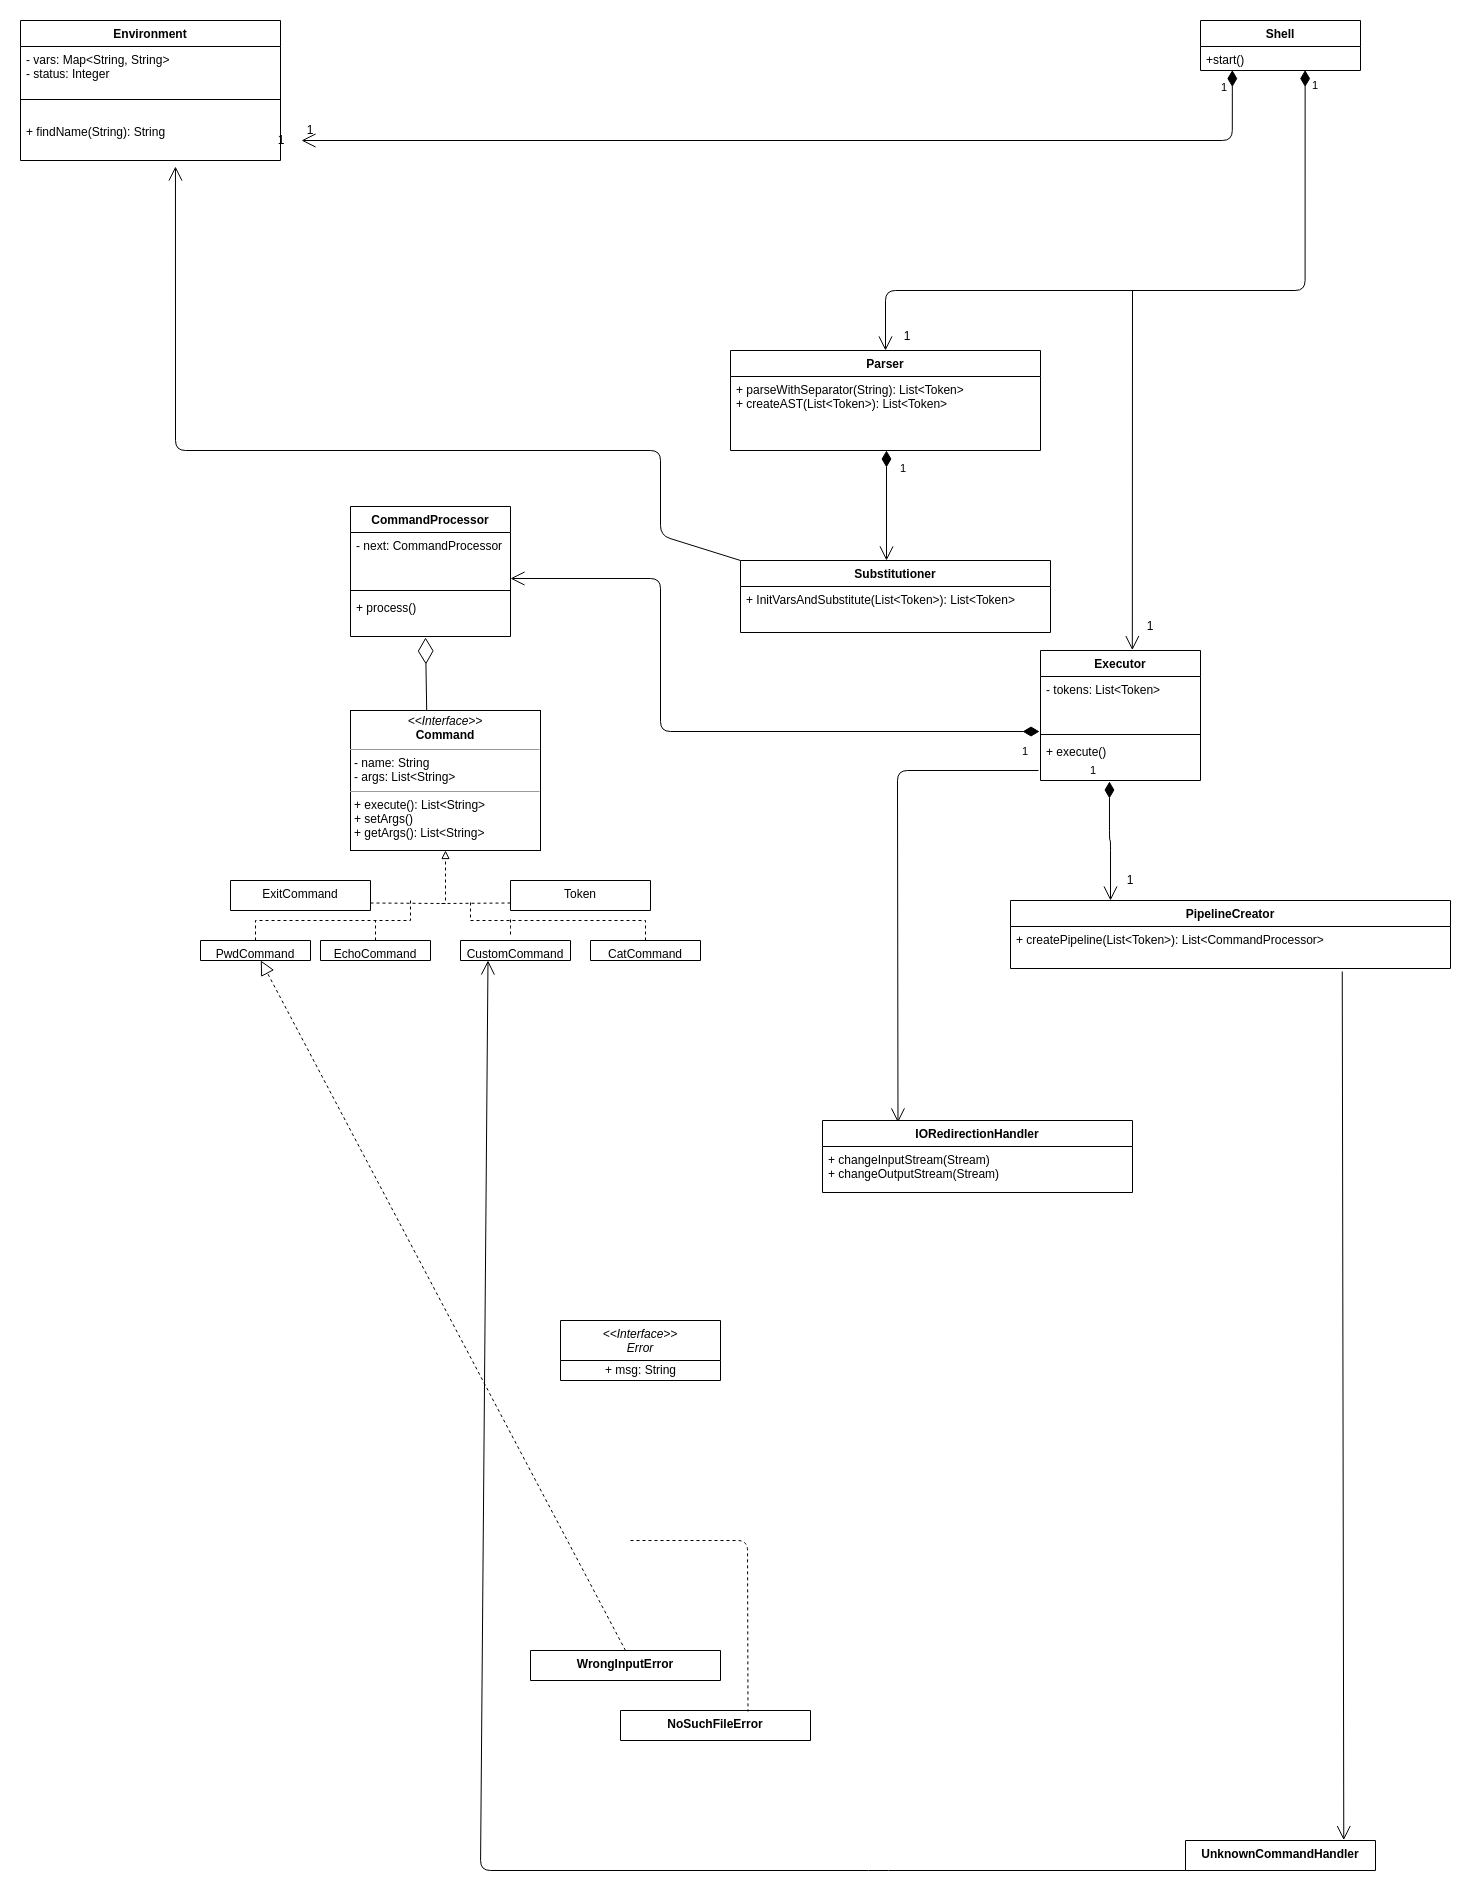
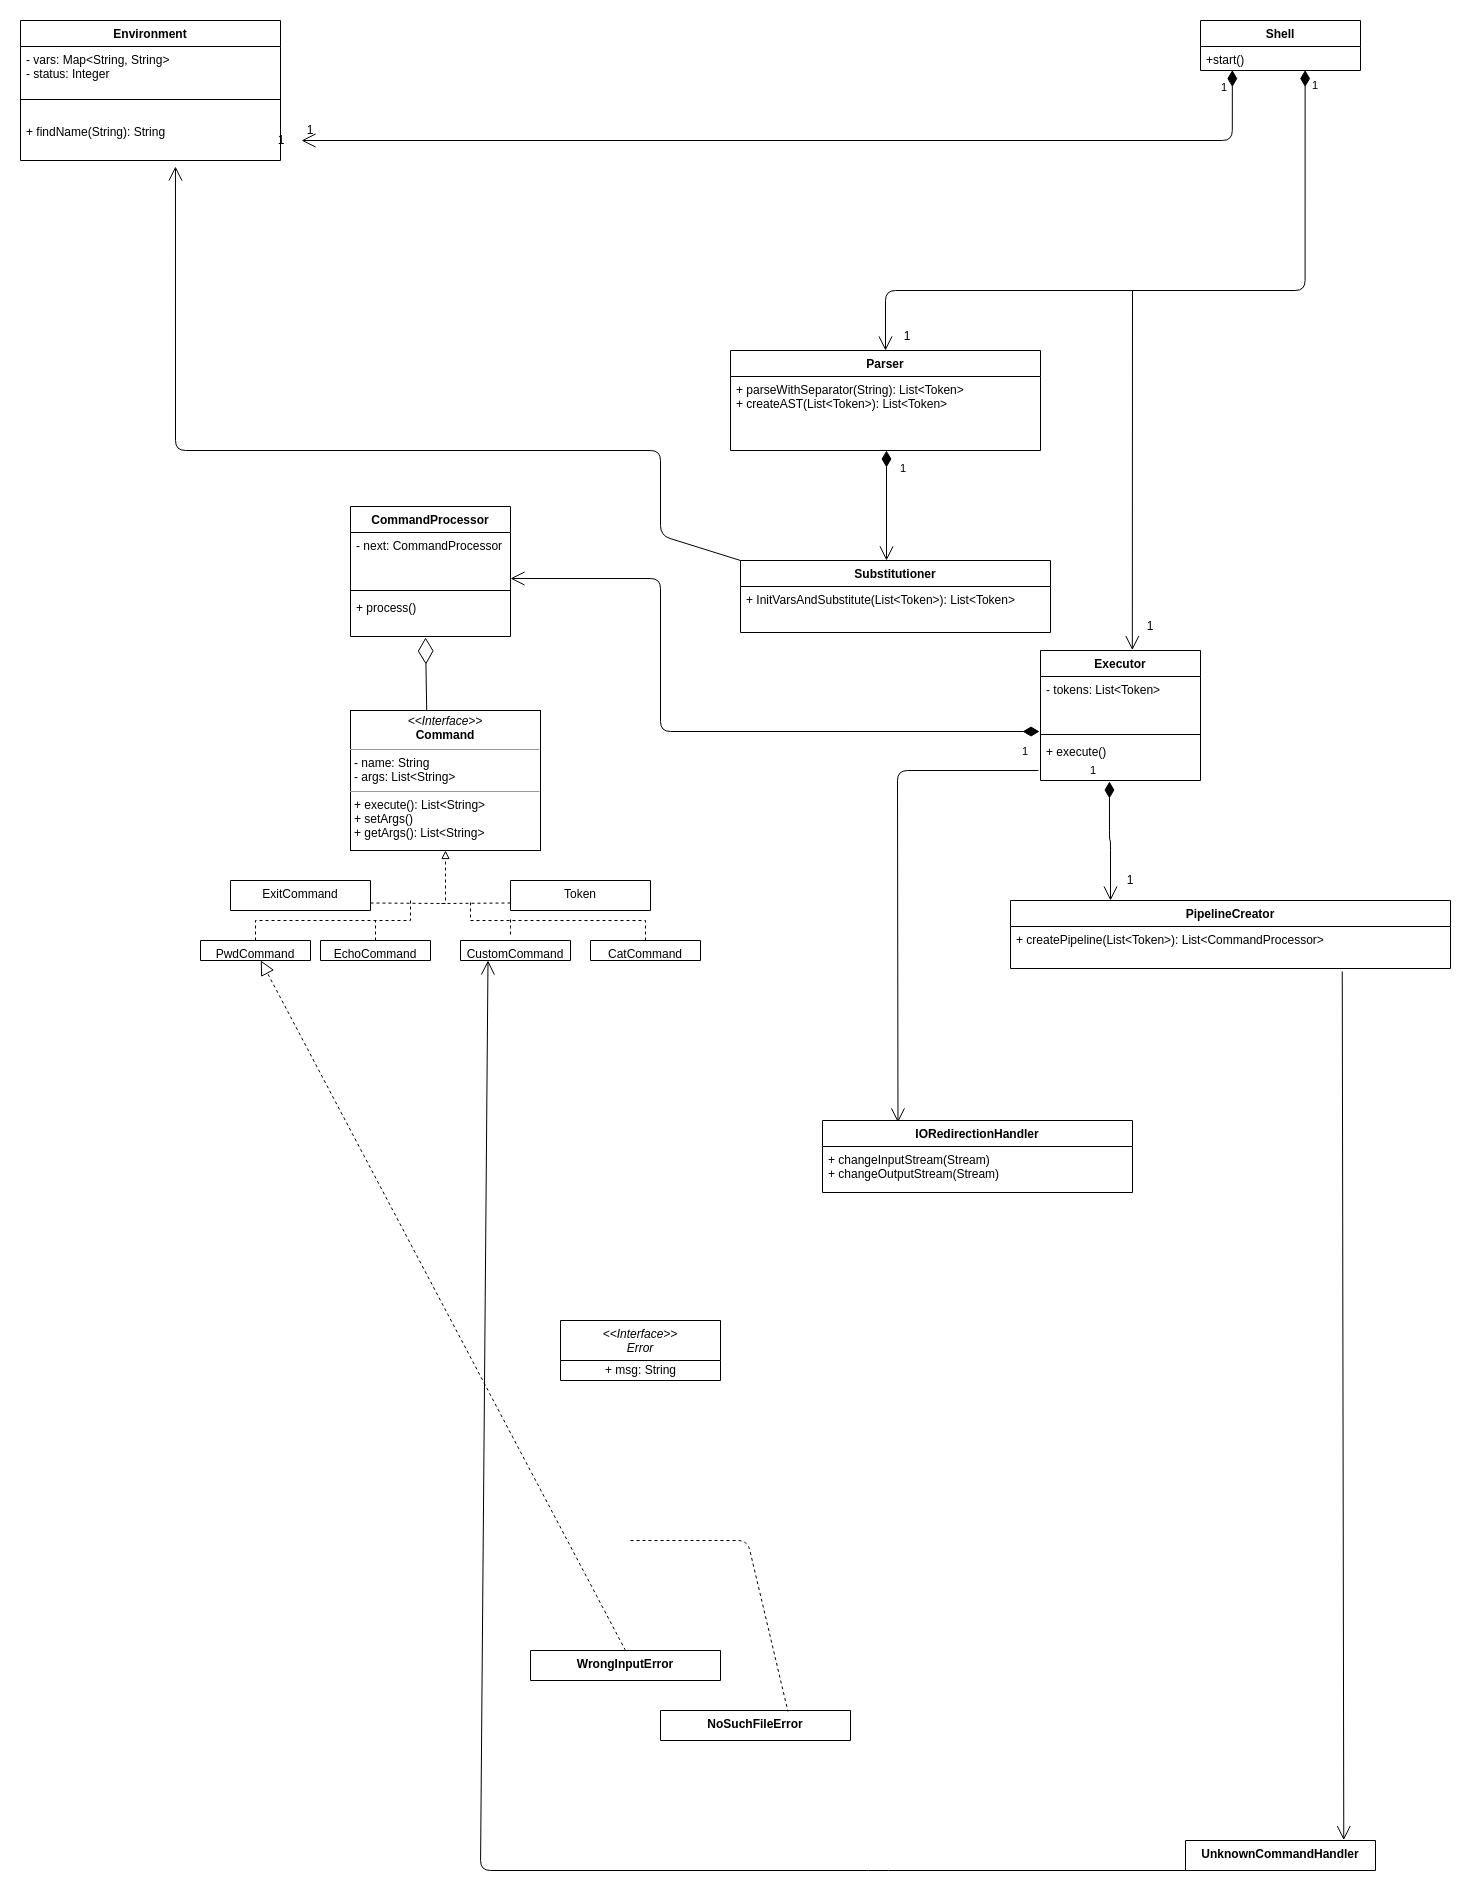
(716, 1726) -> (756, 1726)
